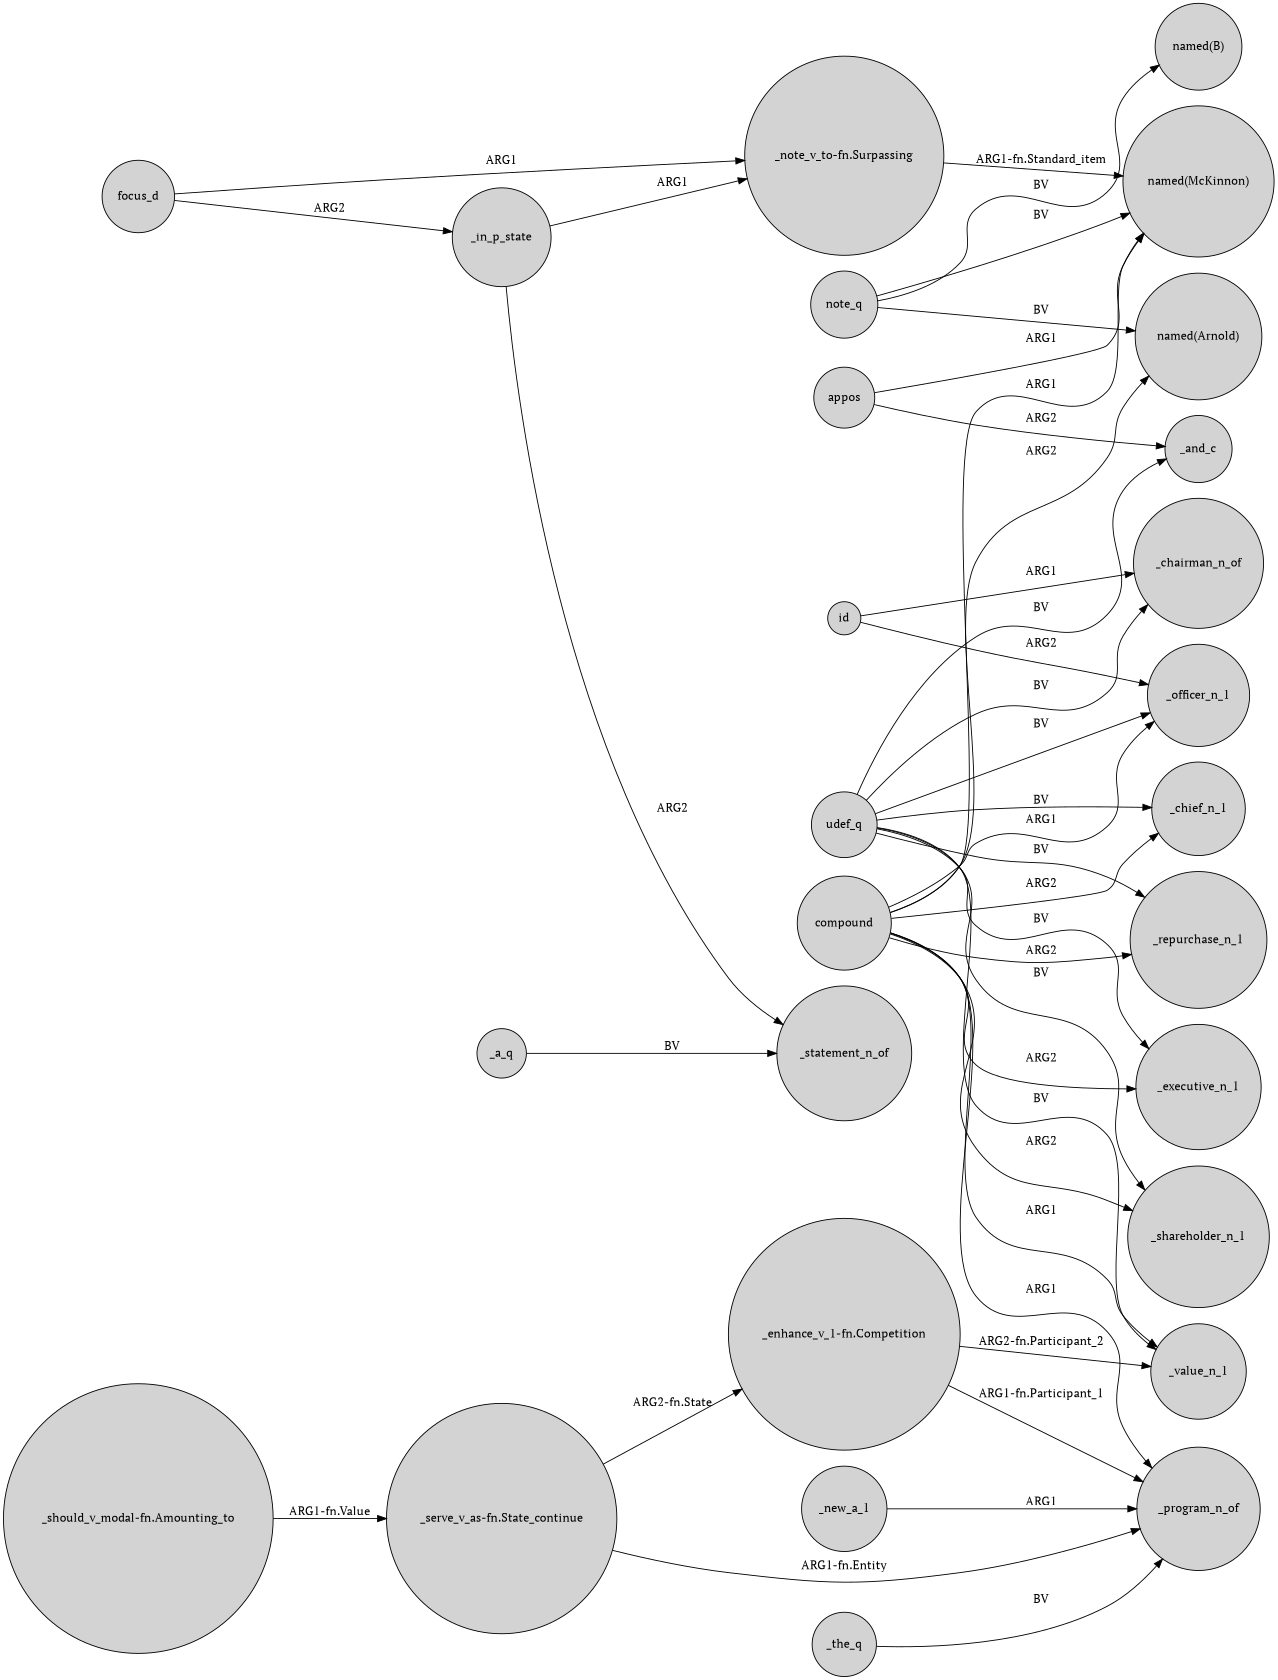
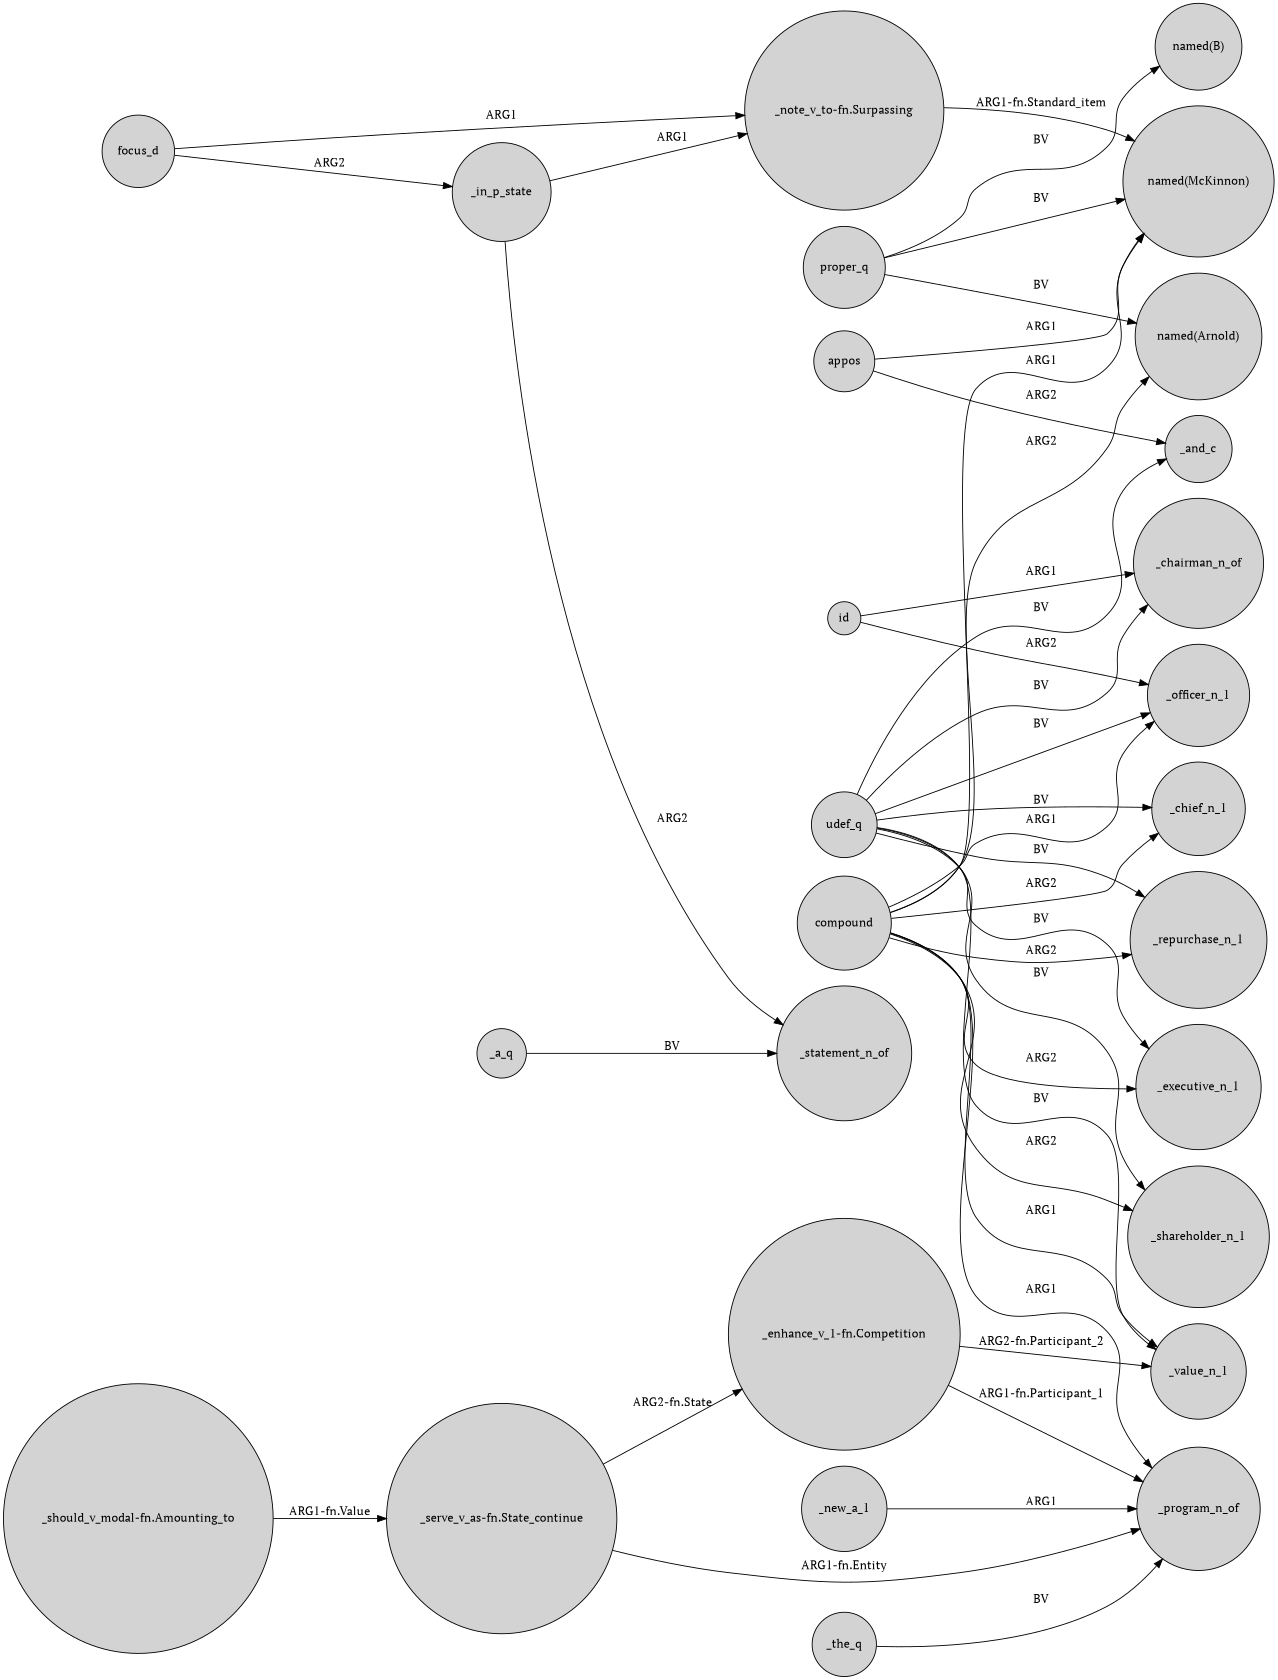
(844, 305) -> (844, 267)
